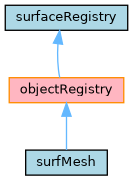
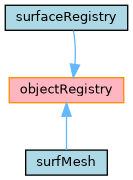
(58, 61) -> (75, 47)
